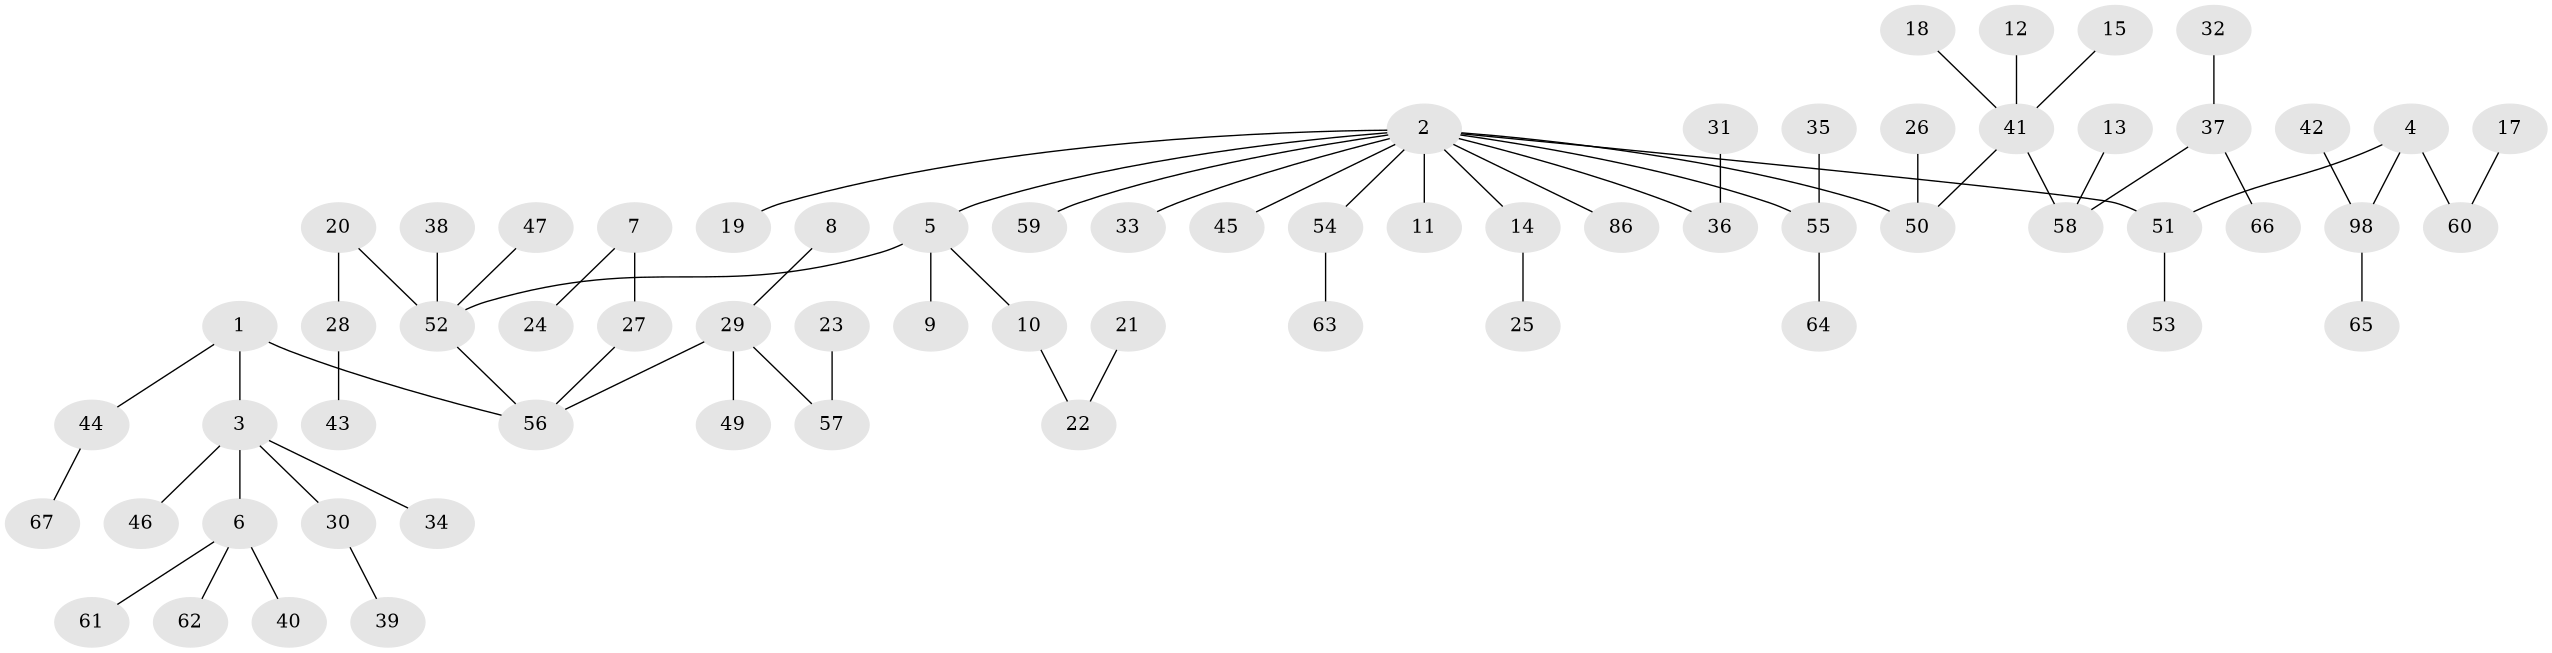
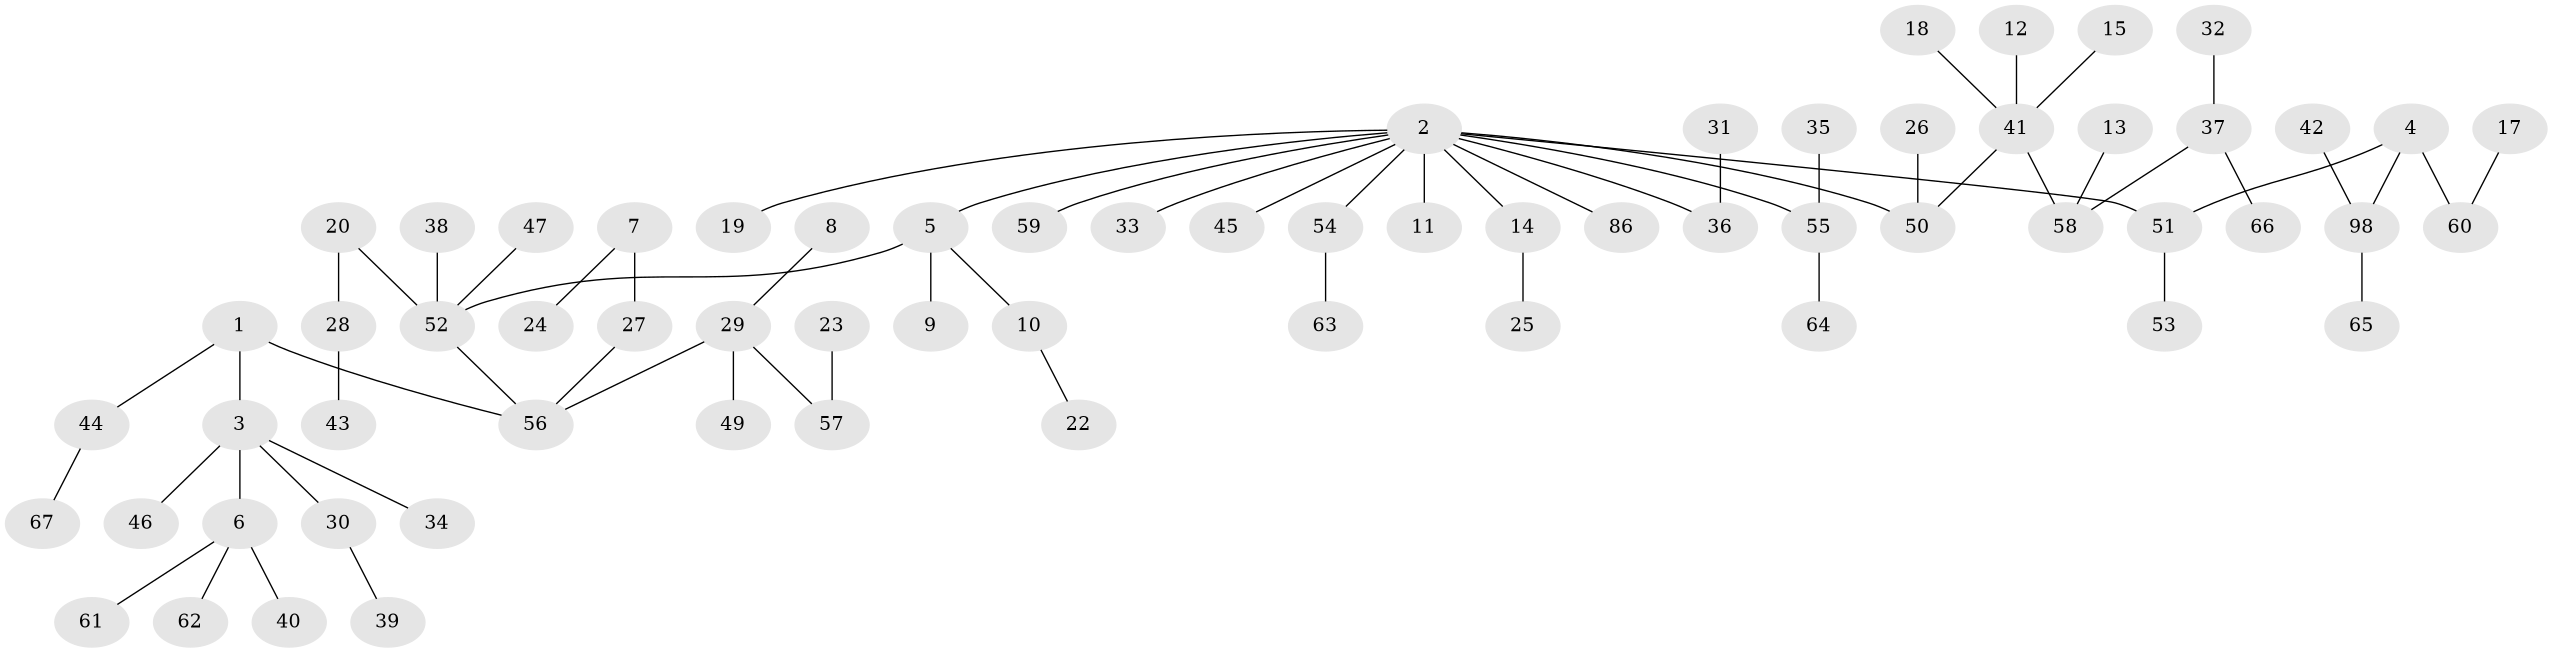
(1128, 326) -> none
